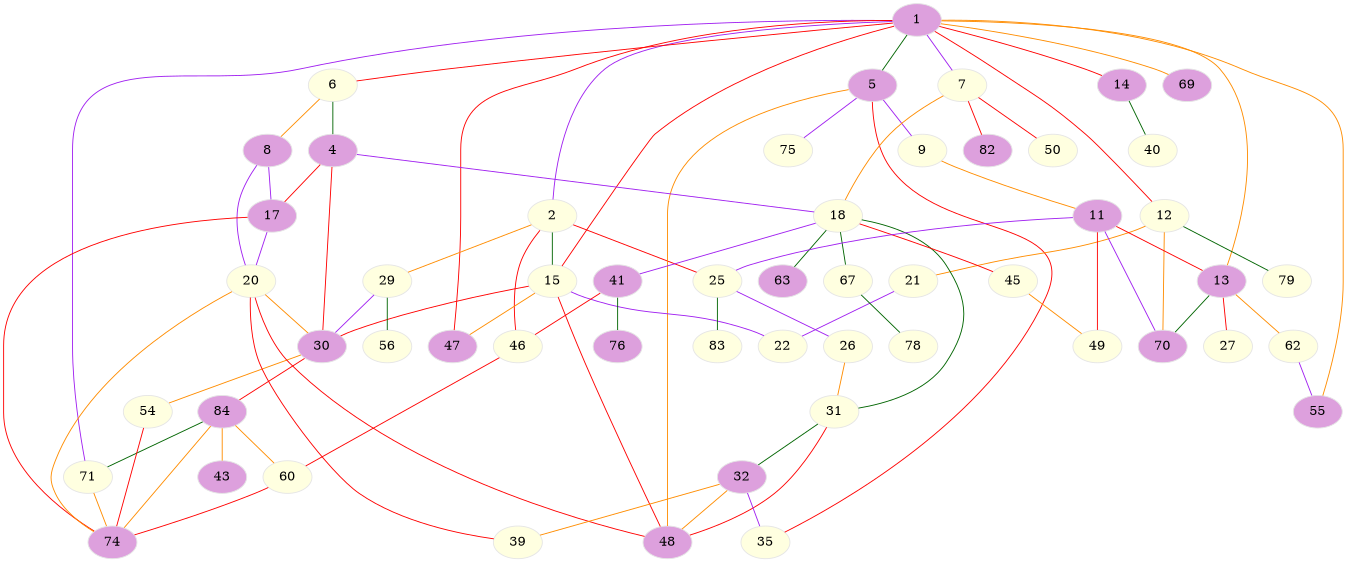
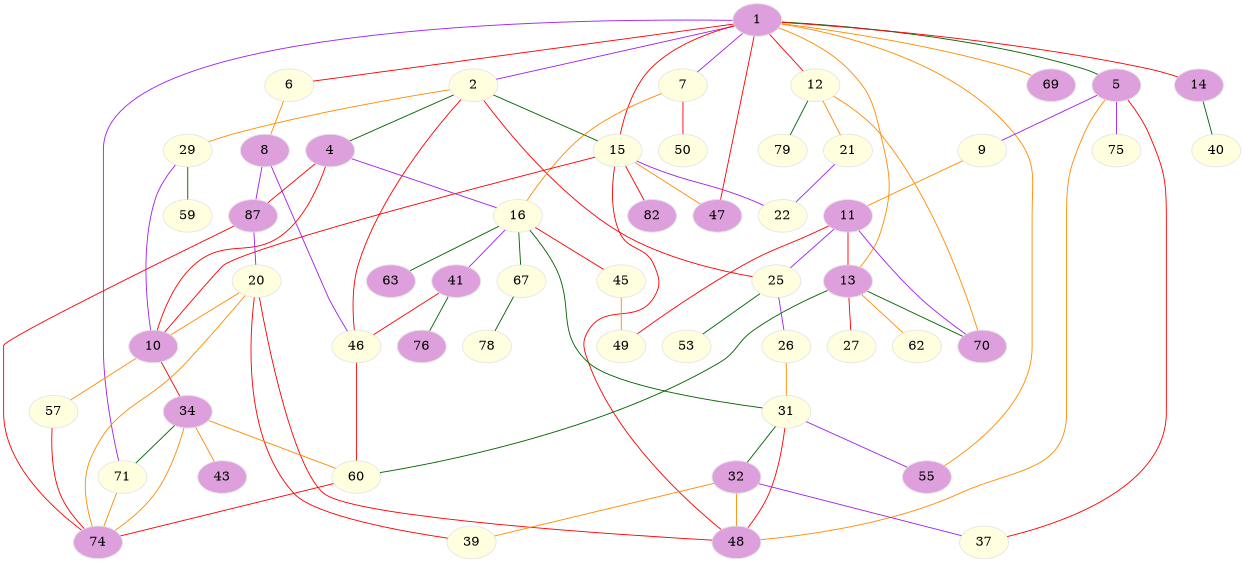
(333, 118) -> (402, 118)
(975, 118) -> (635, 183)
(238, 211) -> (307, 250)
(272, 216) -> (253, 216)
(838, 216) -> (518, 216)
(322, 346) -> (153, 346)
(387, 346) -> (188, 216)
(717, 346) -> (687, 346)
(1305, 379) -> (857, 444)
none -> (628, 406)
(148, 412) -> (54, 412)
(222, 412) -> (188, 412)
(765, 542) -> (984, 542)
